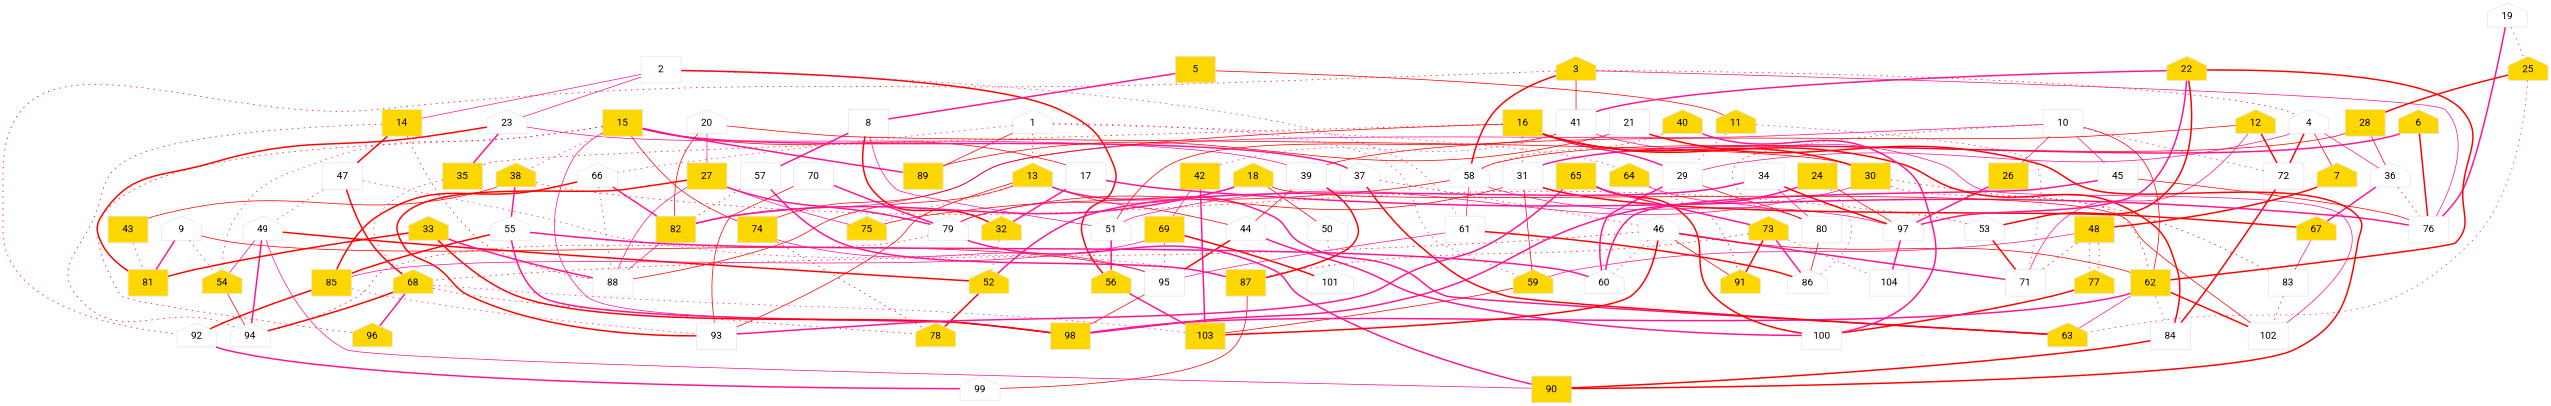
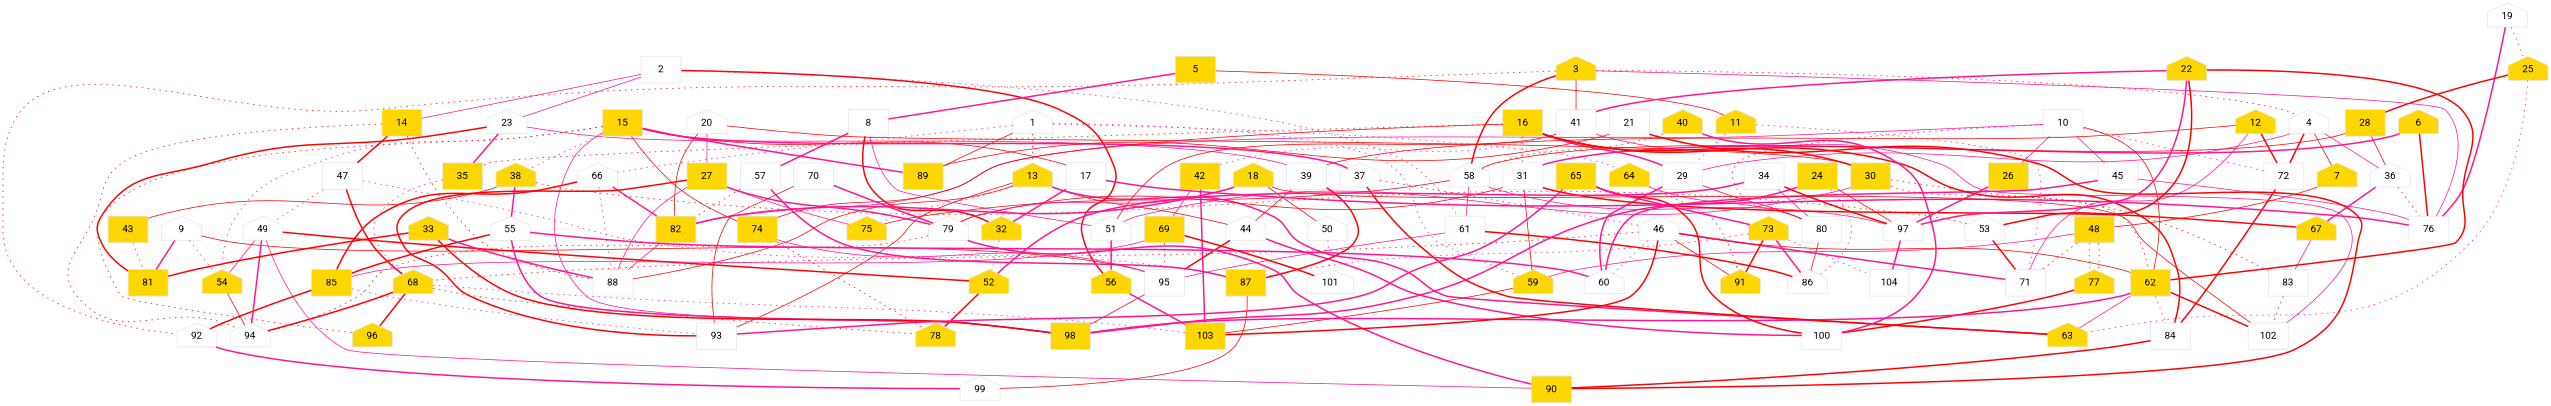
(2213, 188) -> (2213, 188)
(2217, 212) -> (2217, 212)
(1507, 253) -> (1507, 253)
(392, 310) -> (392, 310)
